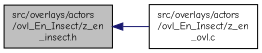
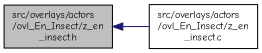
(203, 27) -> (203, 27)
